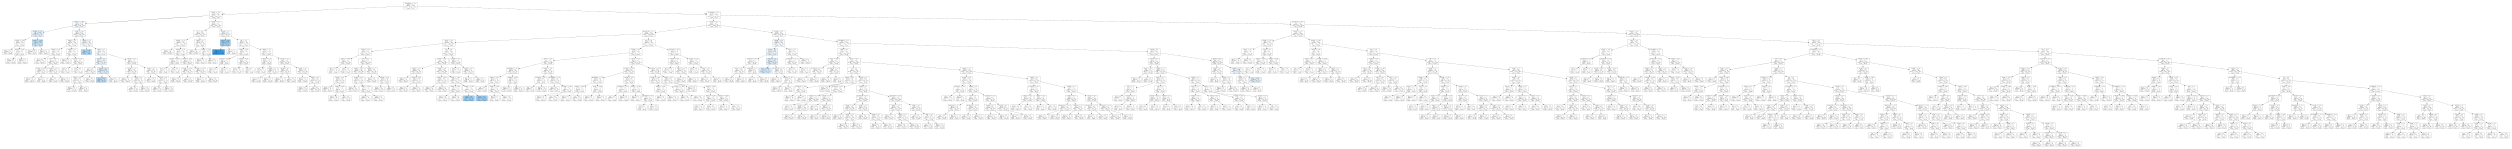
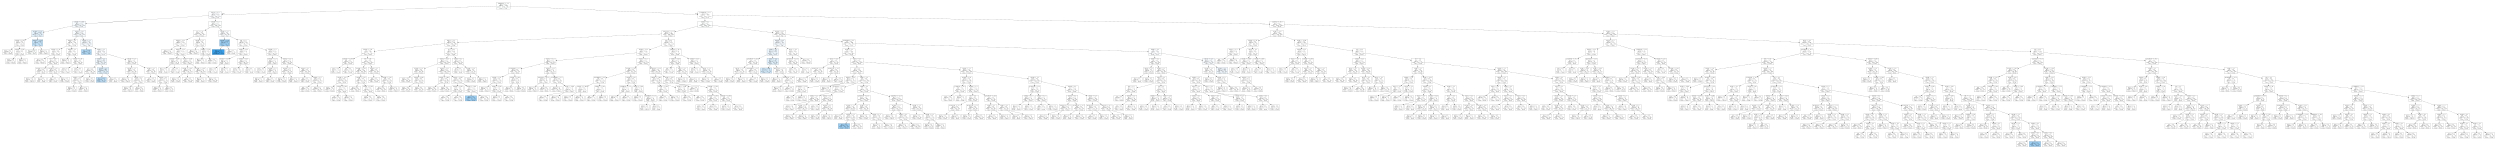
(1255, 80) -> none
(482, 98) -> (484, 98)
(843, 126) -> (844, 126)
(2049, 144) -> (2035, 144)
